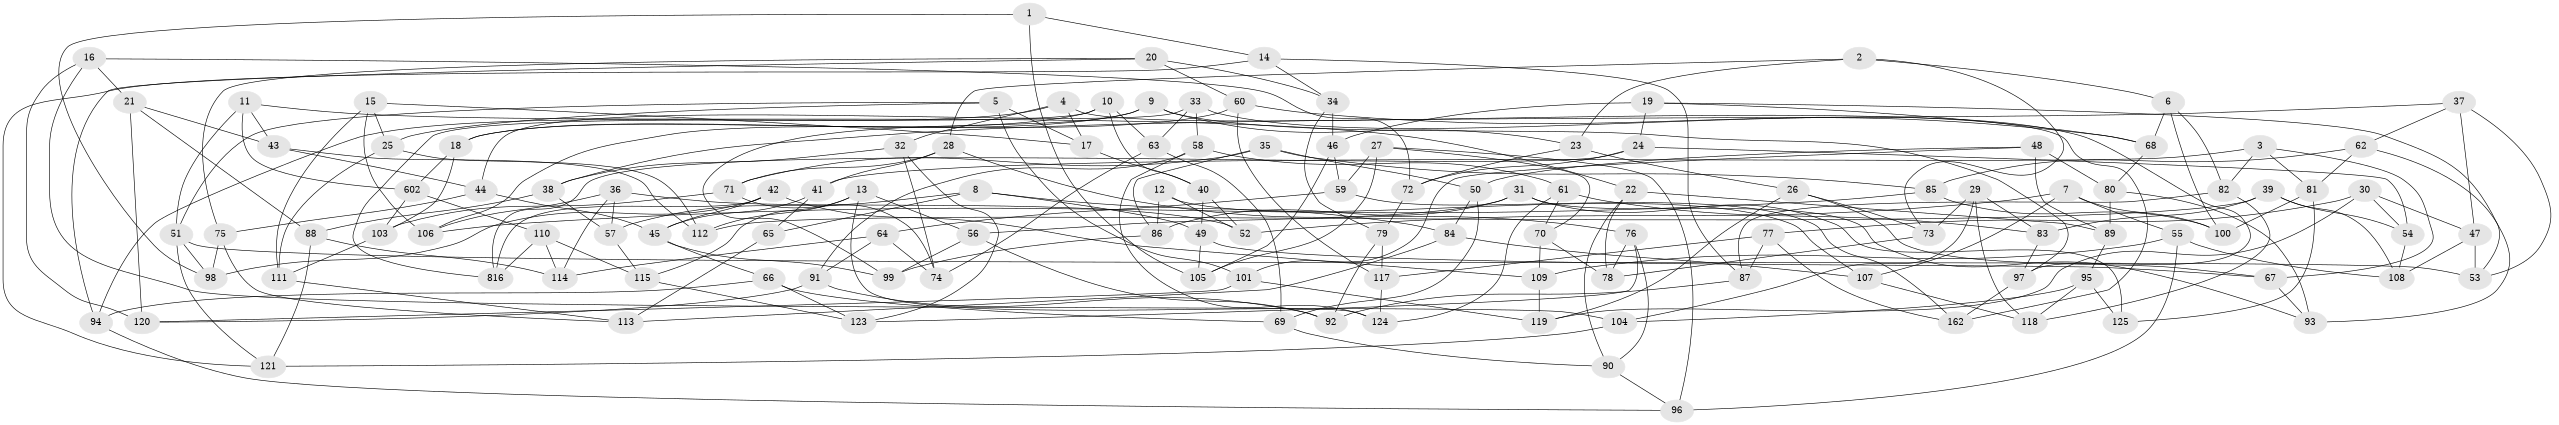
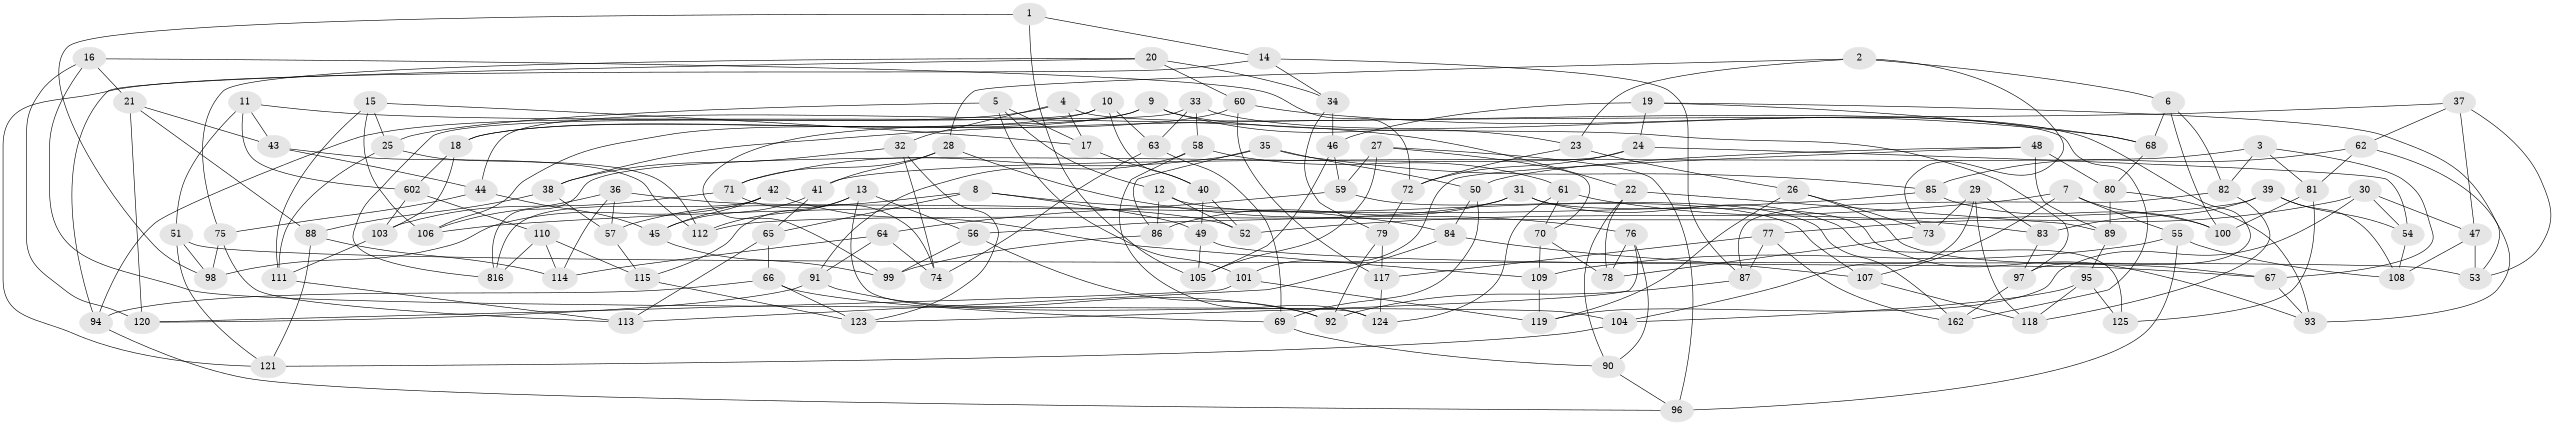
(557, 107) -> (1048, 147)
(728, 265) -> (769, 257)
